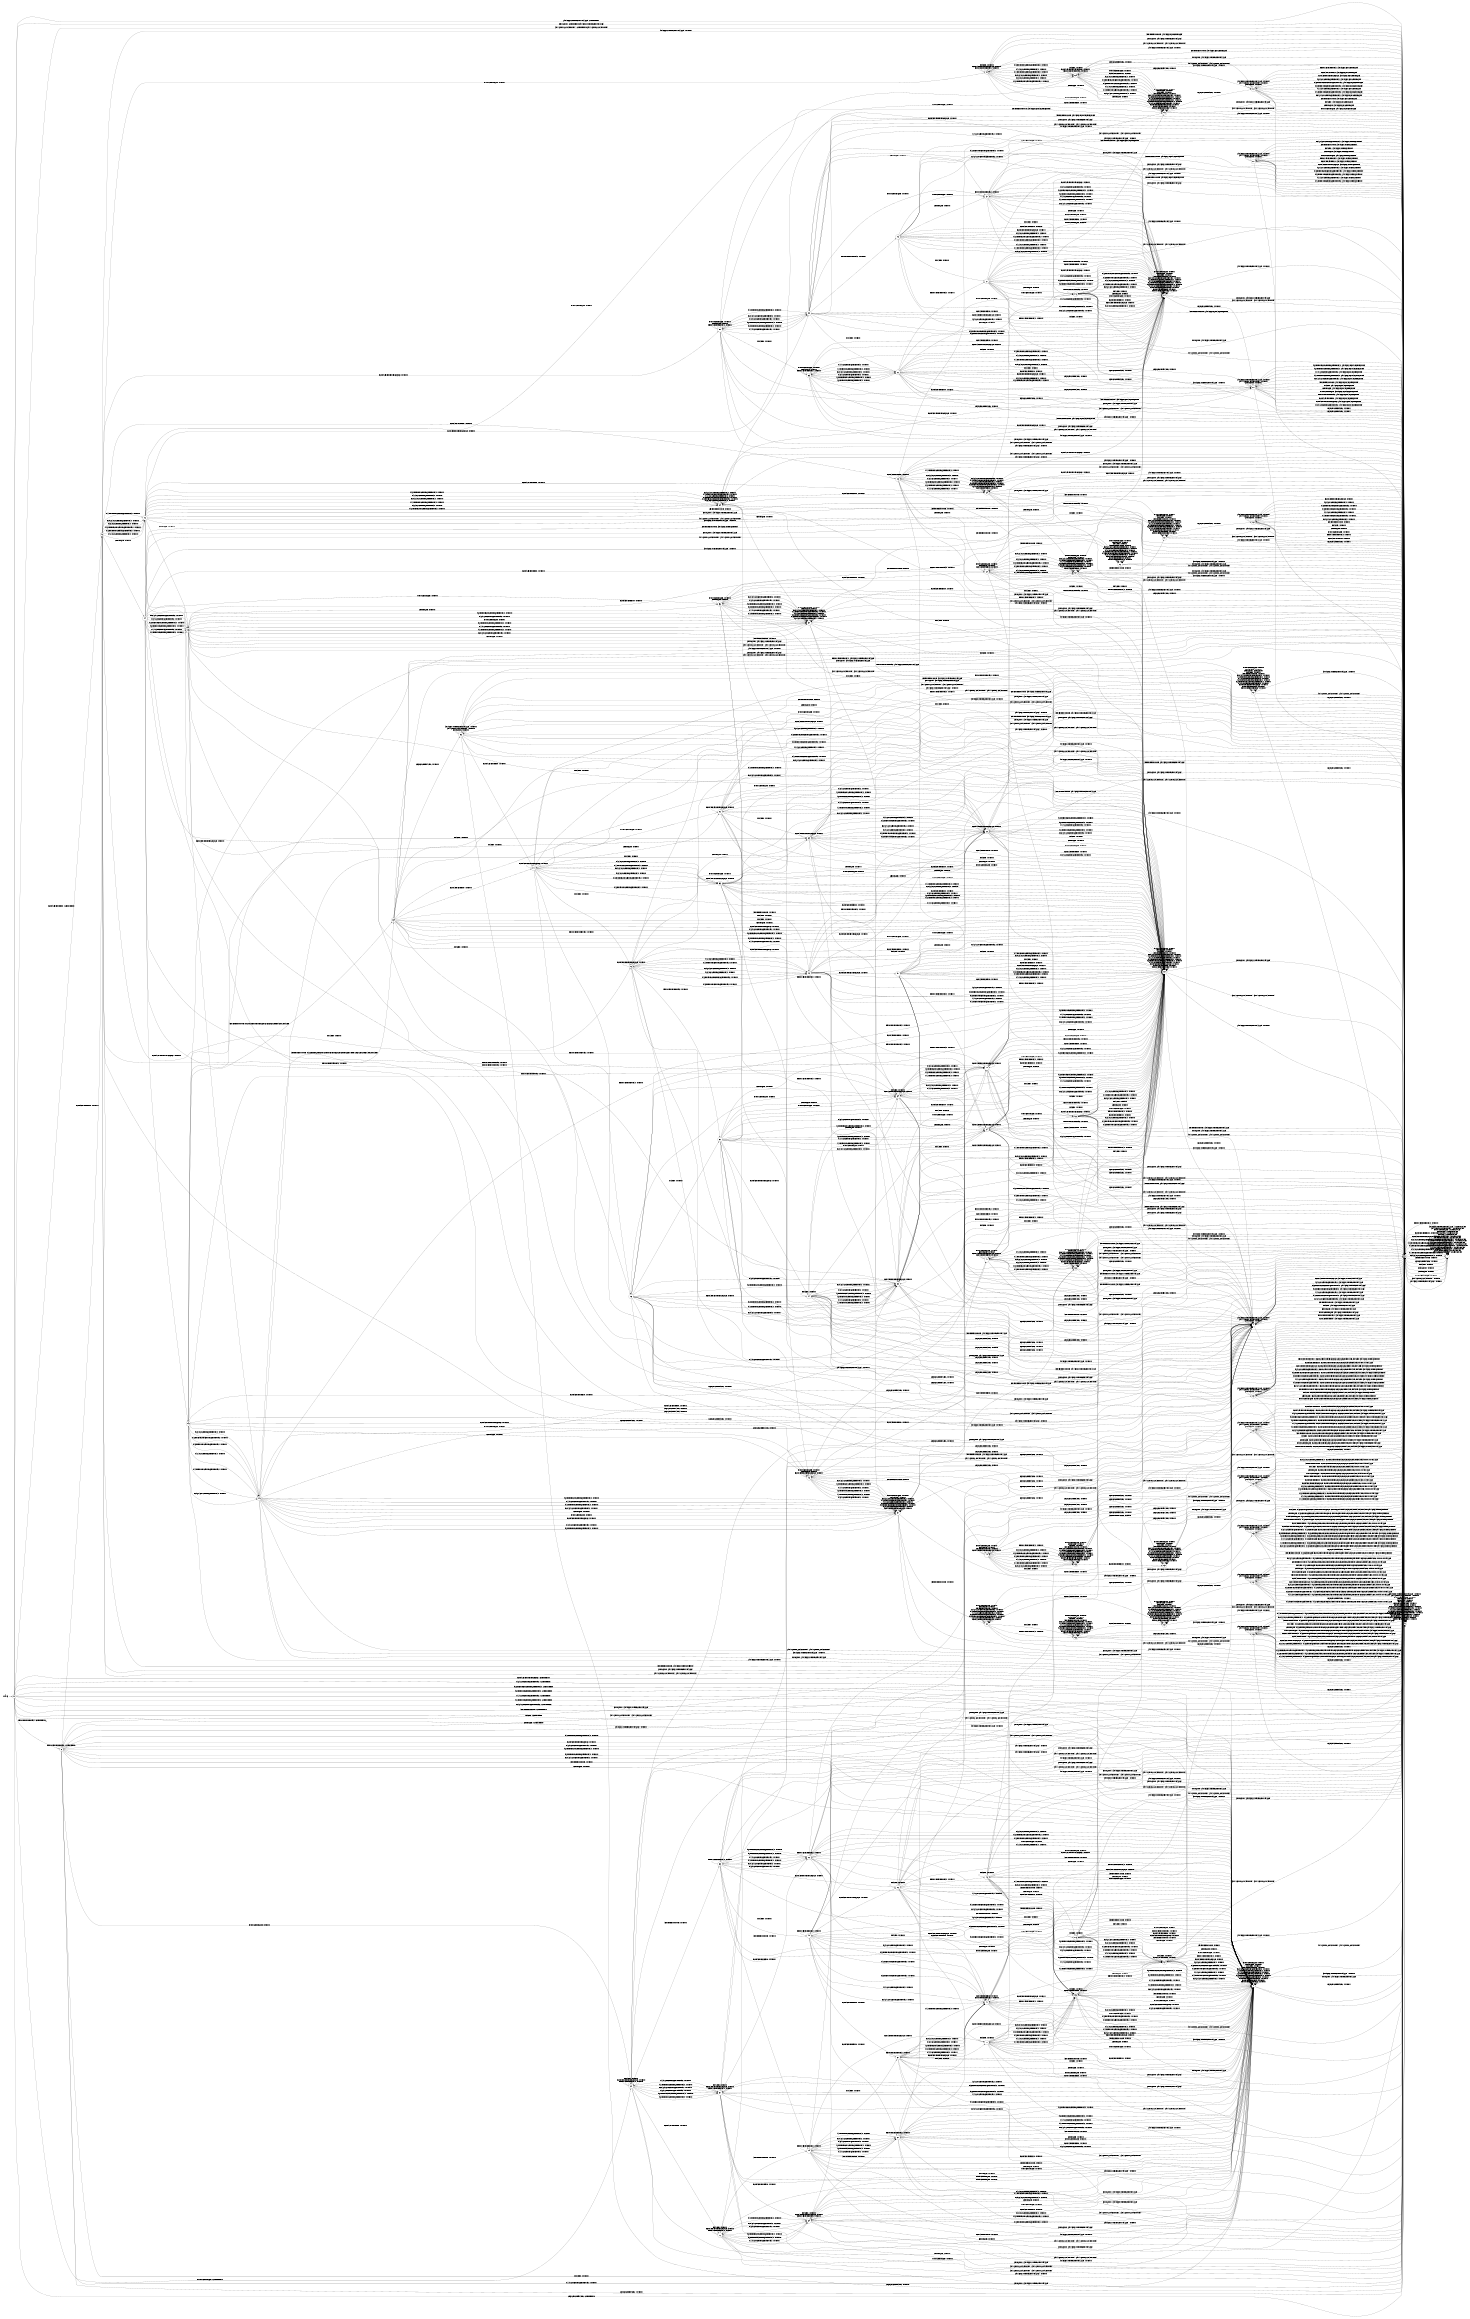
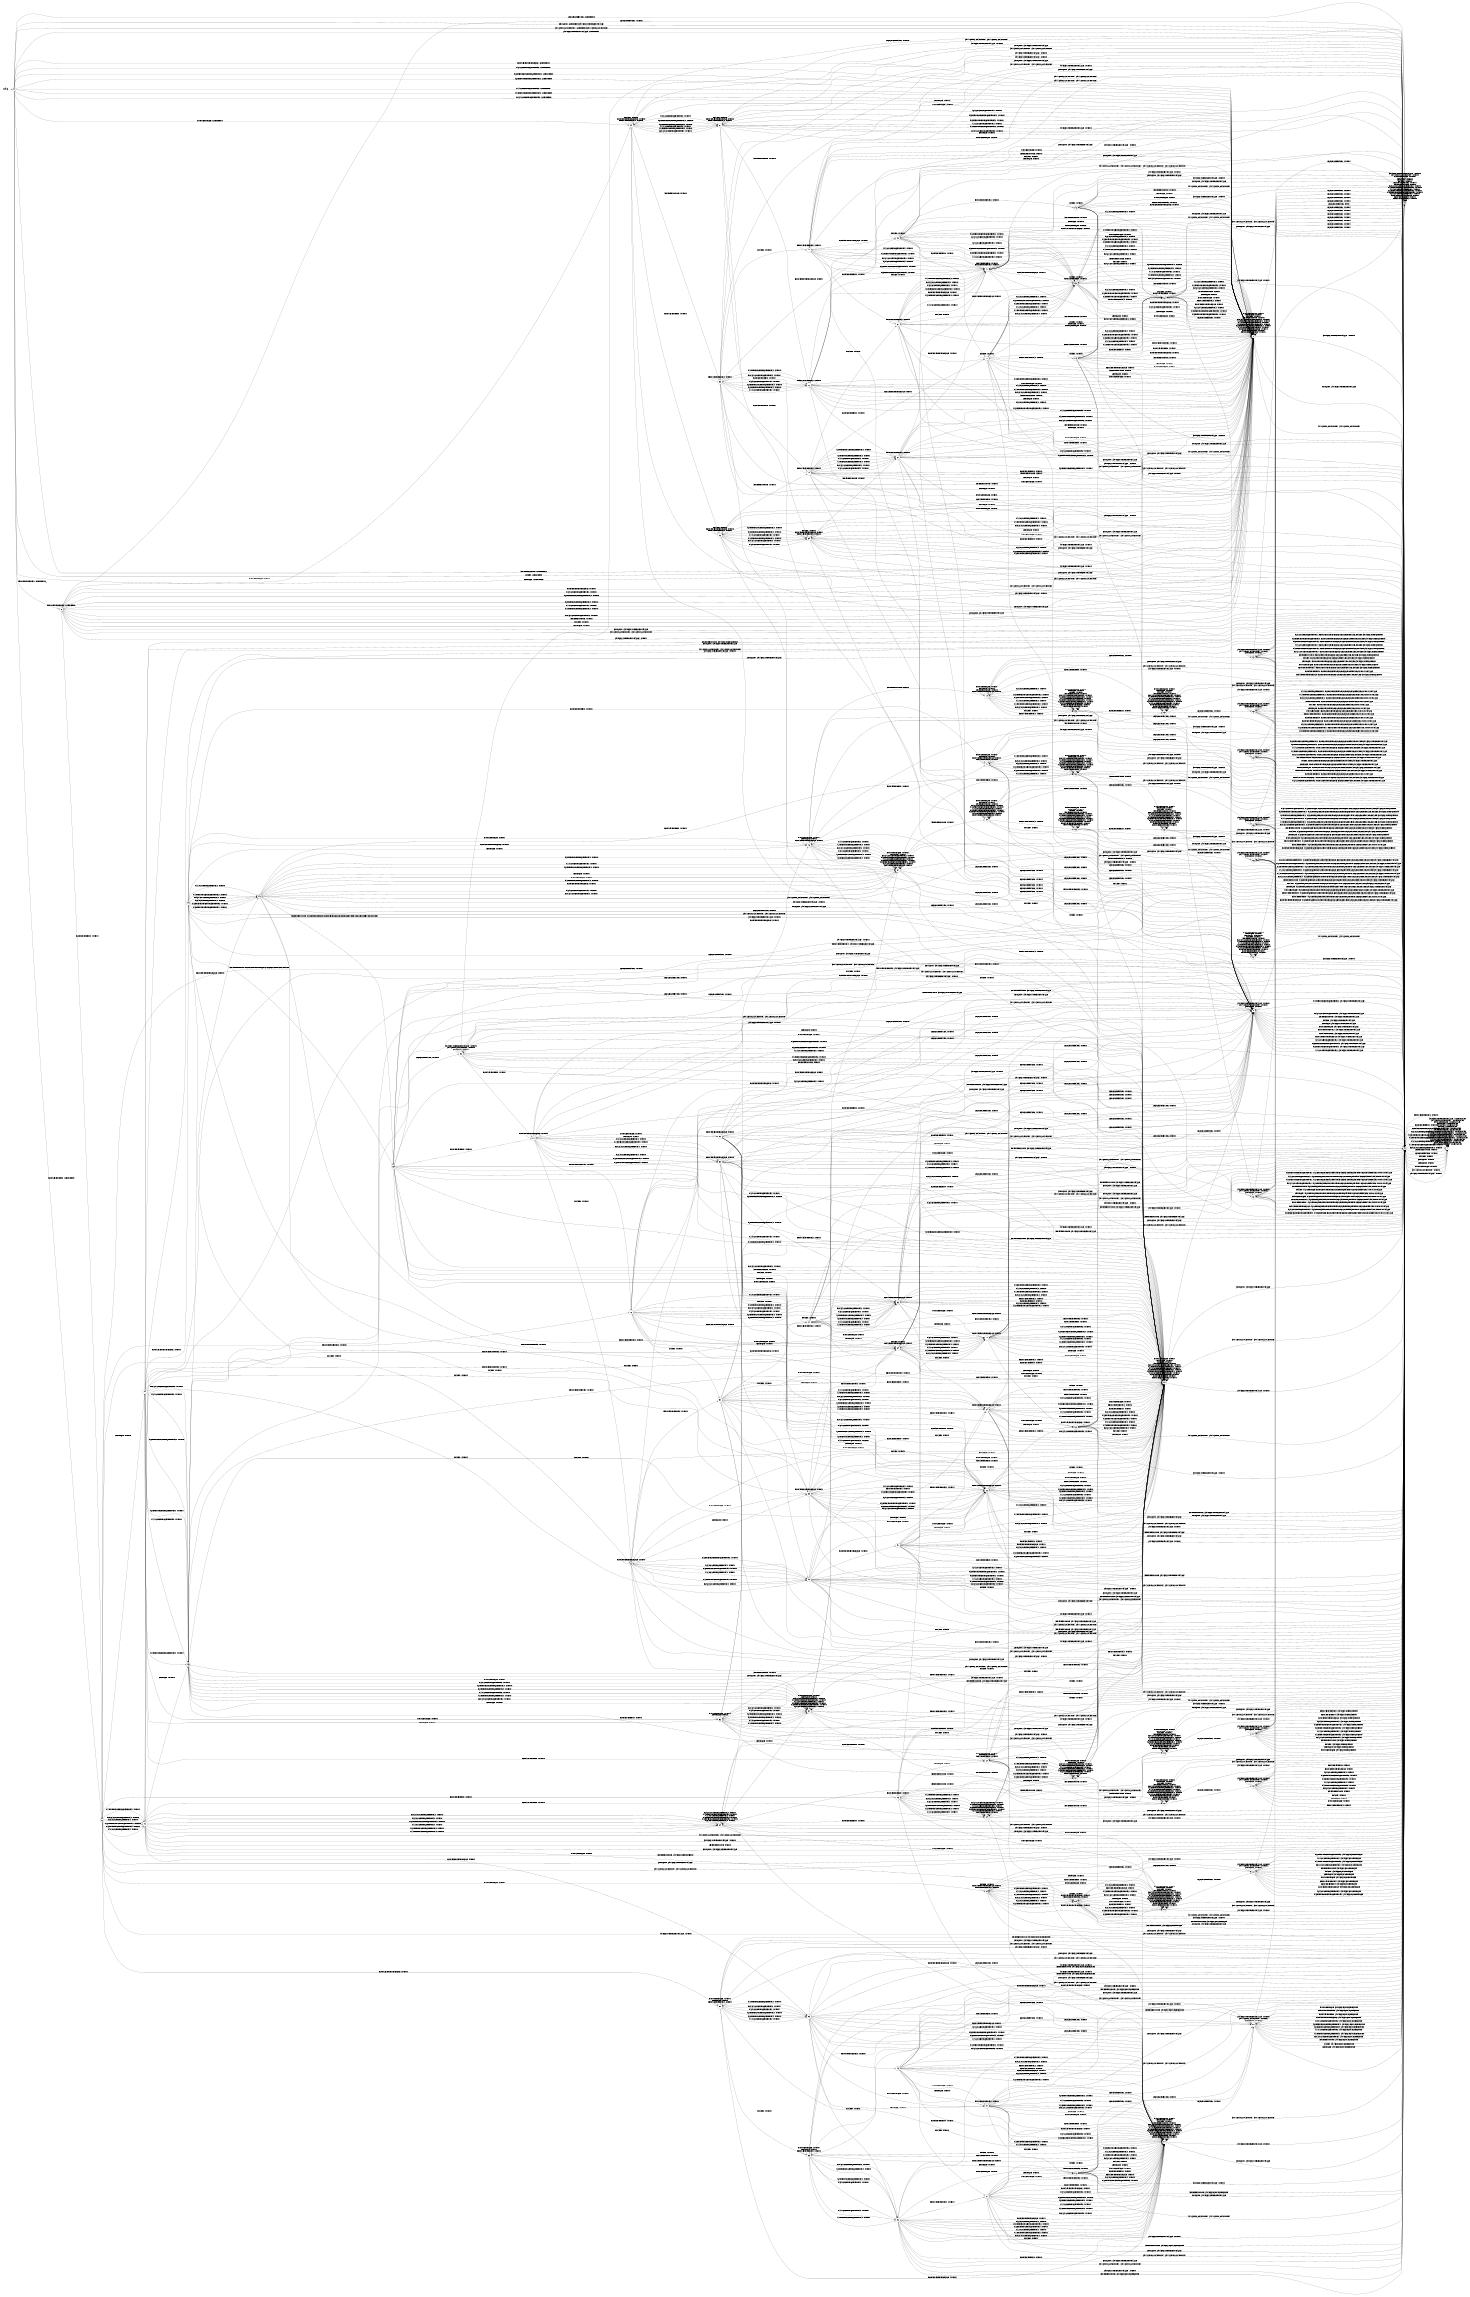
(787, 1034) -> (762, 1225)
none -> (1209, 1744)
(1339, 1744) -> (1339, 204)
(1040, 1895) -> none
none -> (1032, 2003)
